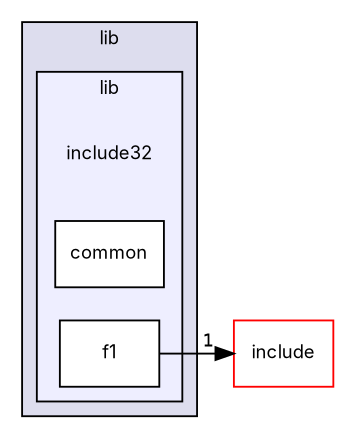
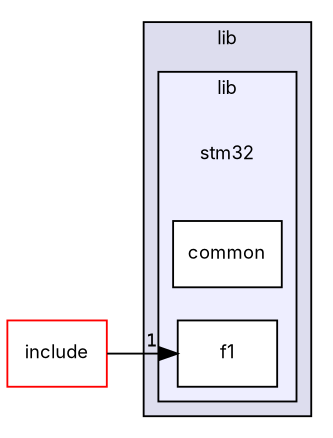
(110, 155) -> (227, 155)
(187, 354) -> (132, 354)
